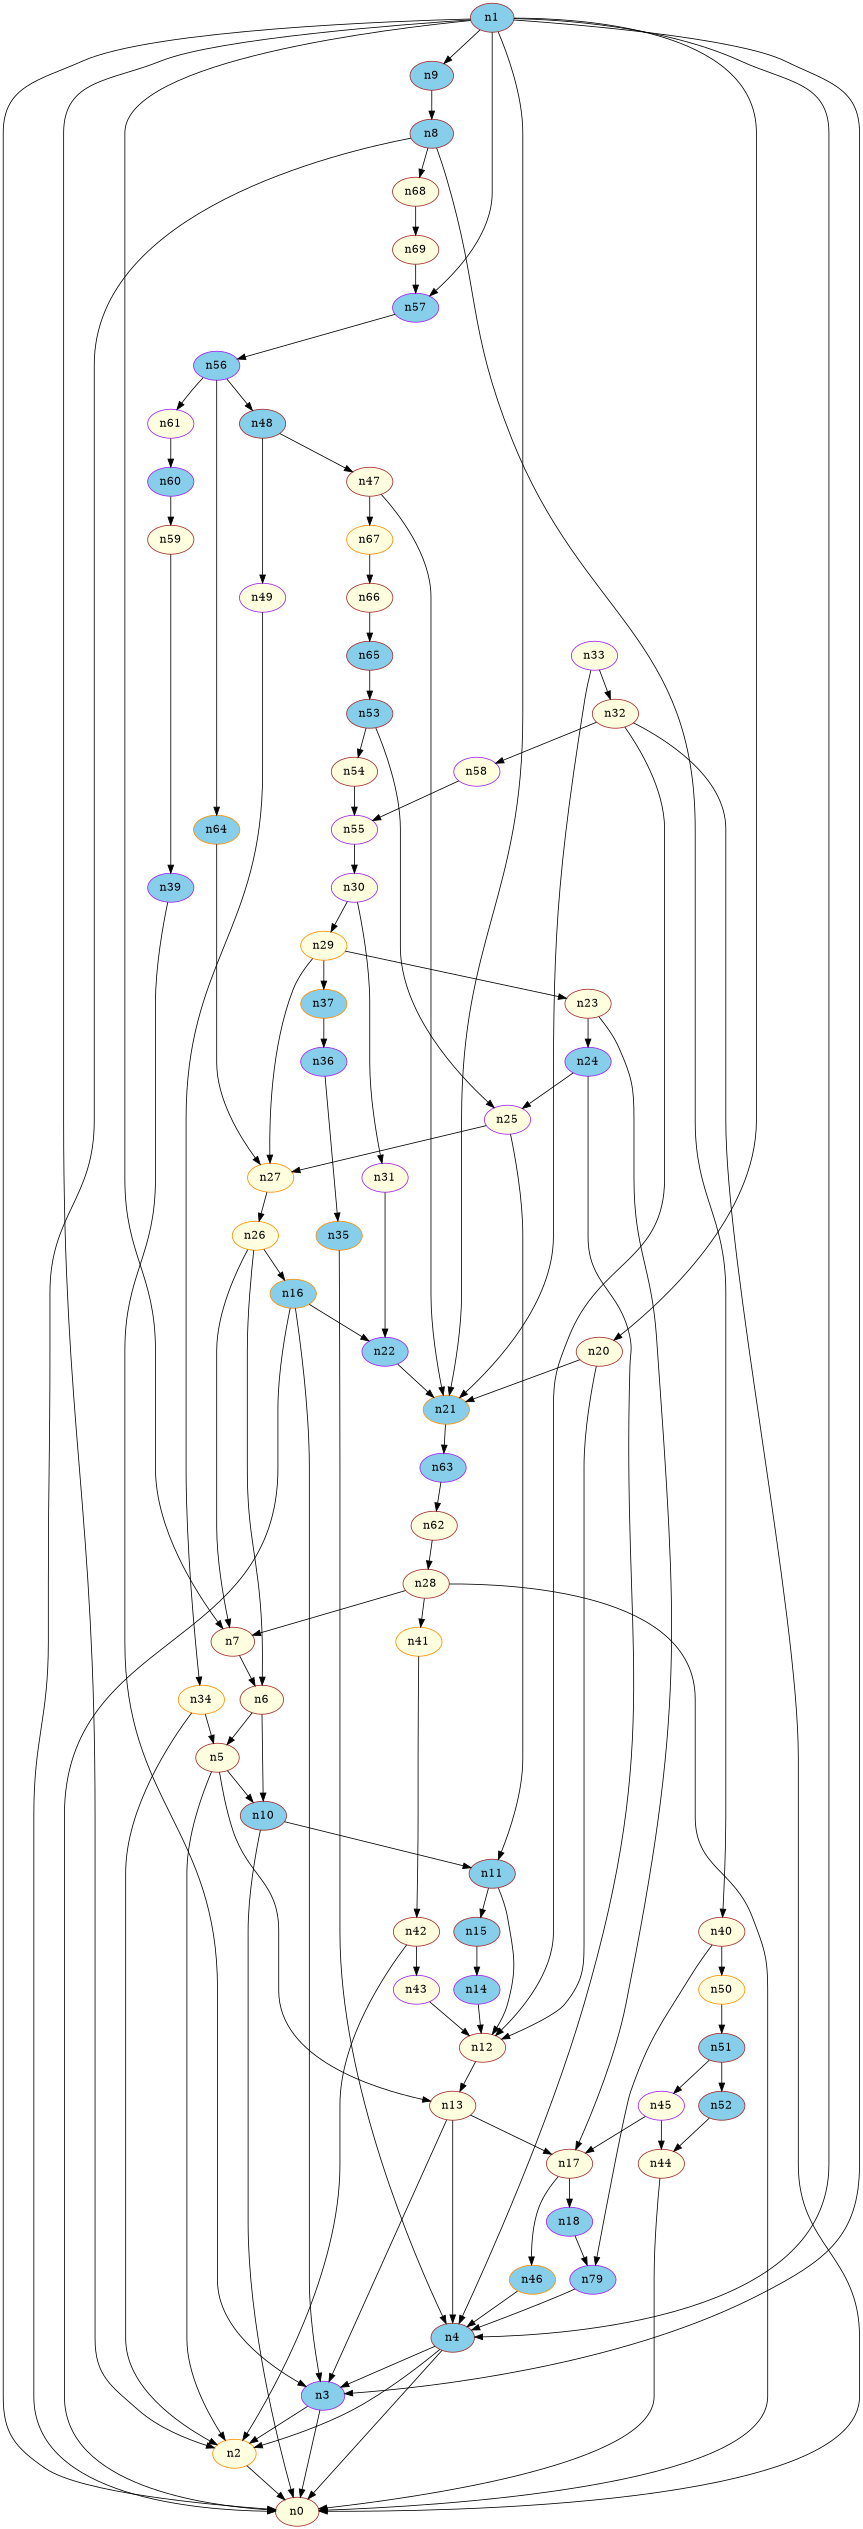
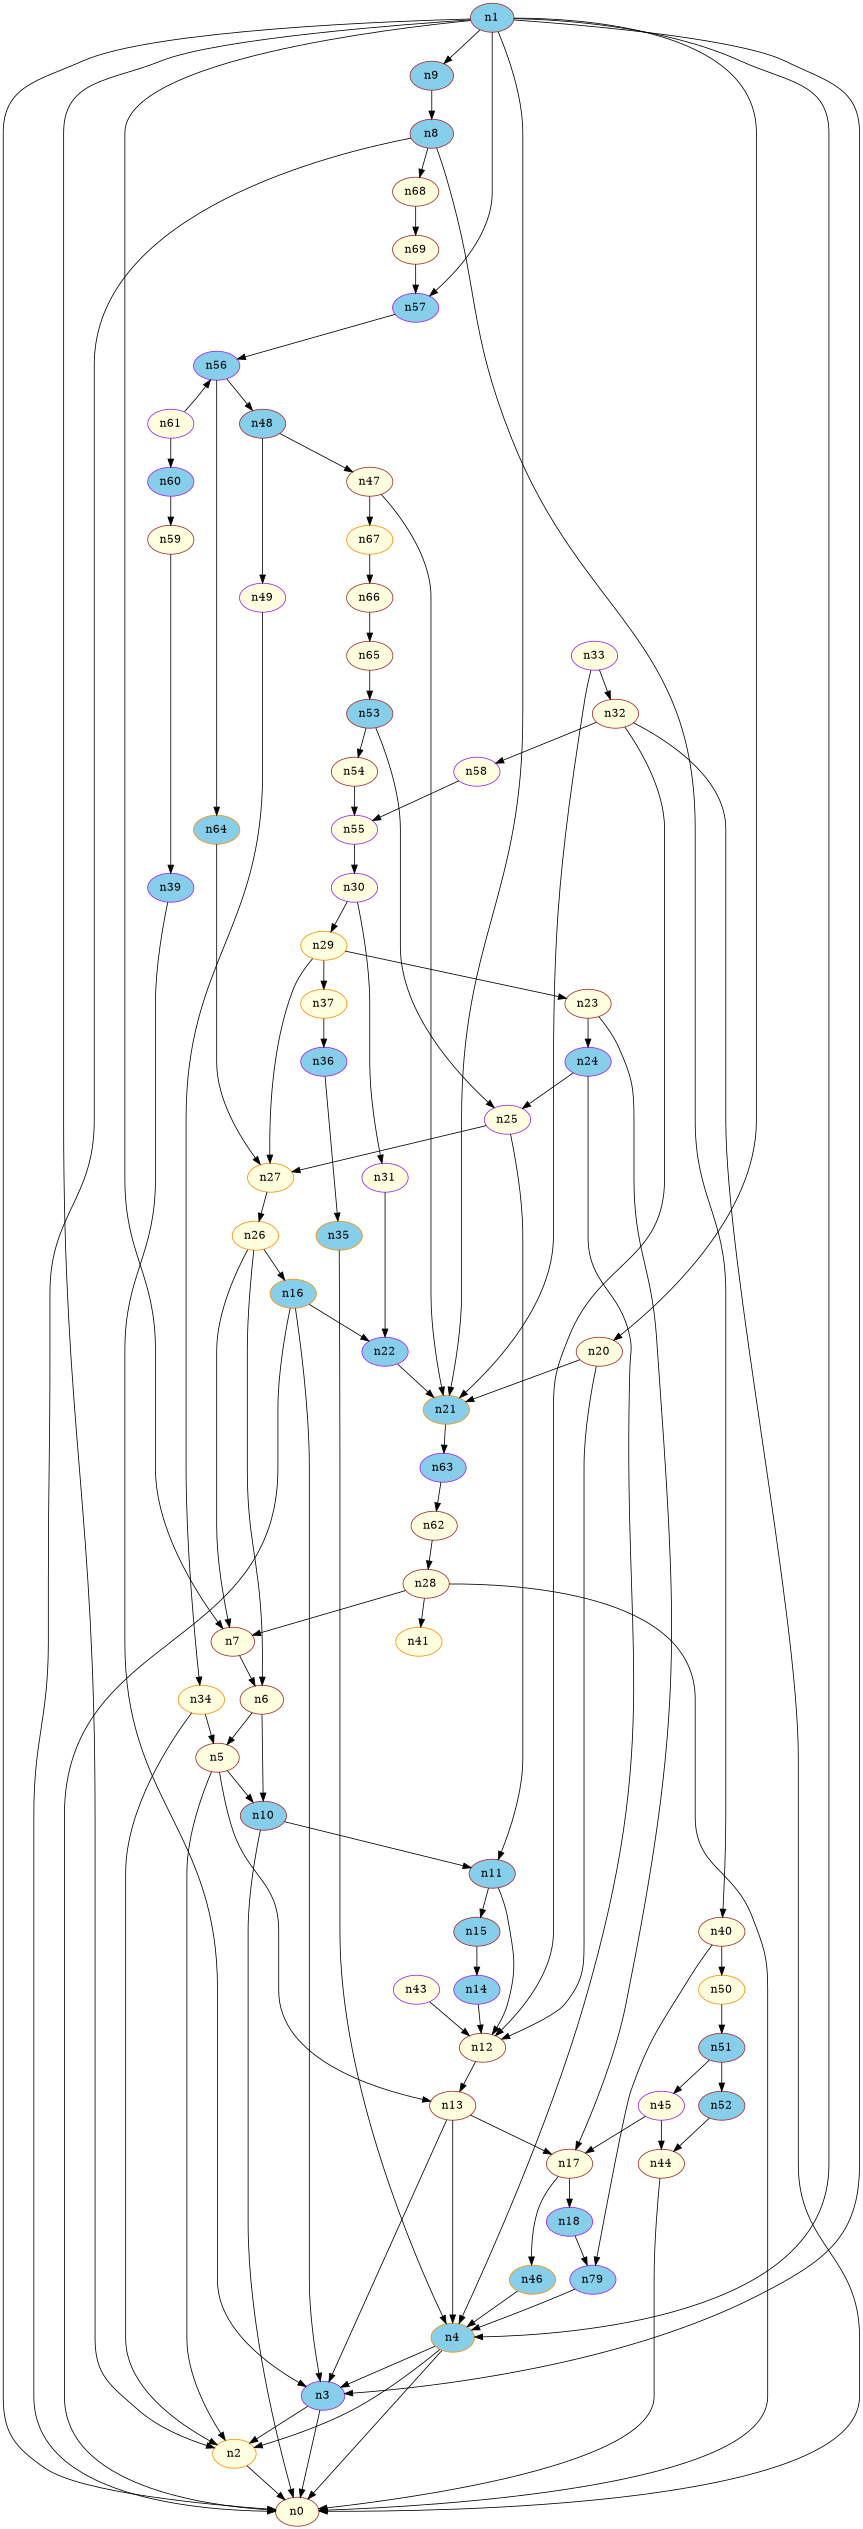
(192, 390) -> (195, 399)
(370, 656) -> (370, 656)
(324, 1004) -> (324, 1004)
(416, 1932) -> none
(453, 2338) -> (453, 2338)
